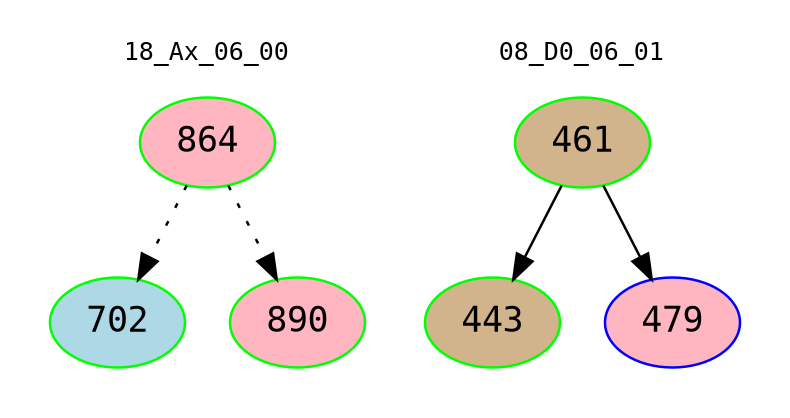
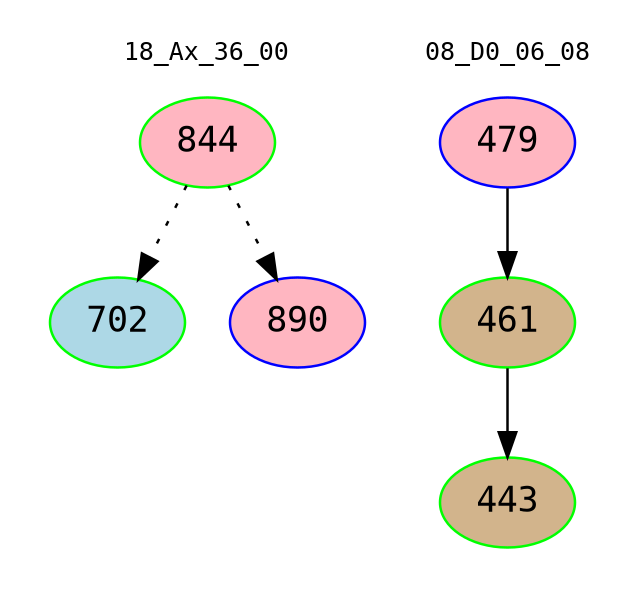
(208, 54) -> (208, 54)
(582, 54) -> (509, 54)
(208, 142) -> (208, 142)
(622, 221) -> (508, 220)
(298, 322) -> (298, 322)
